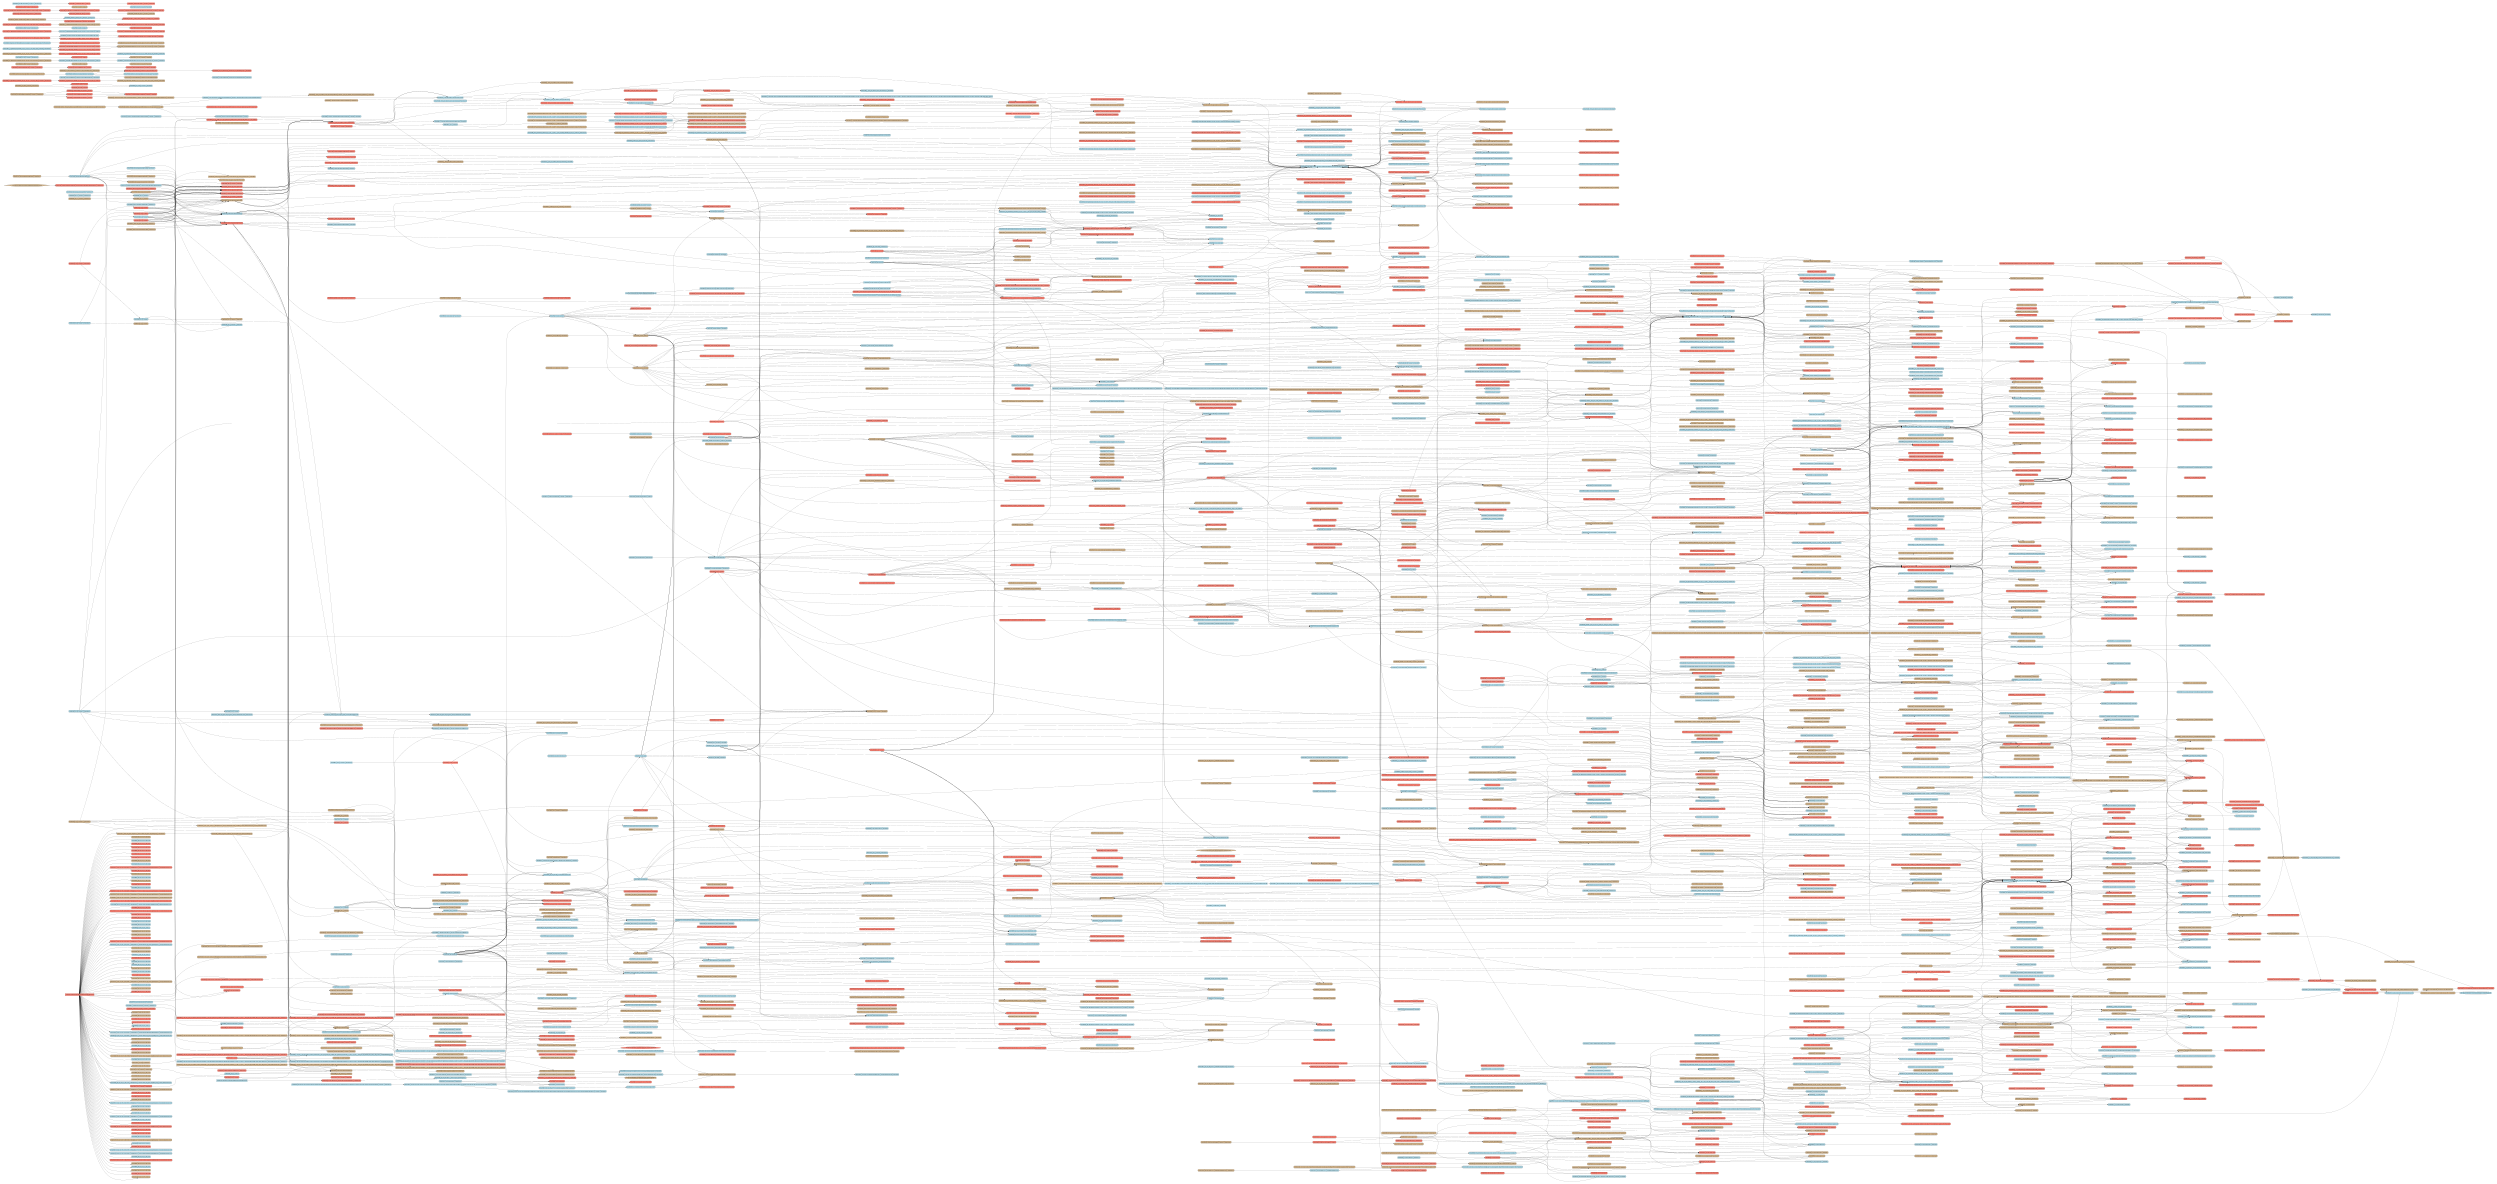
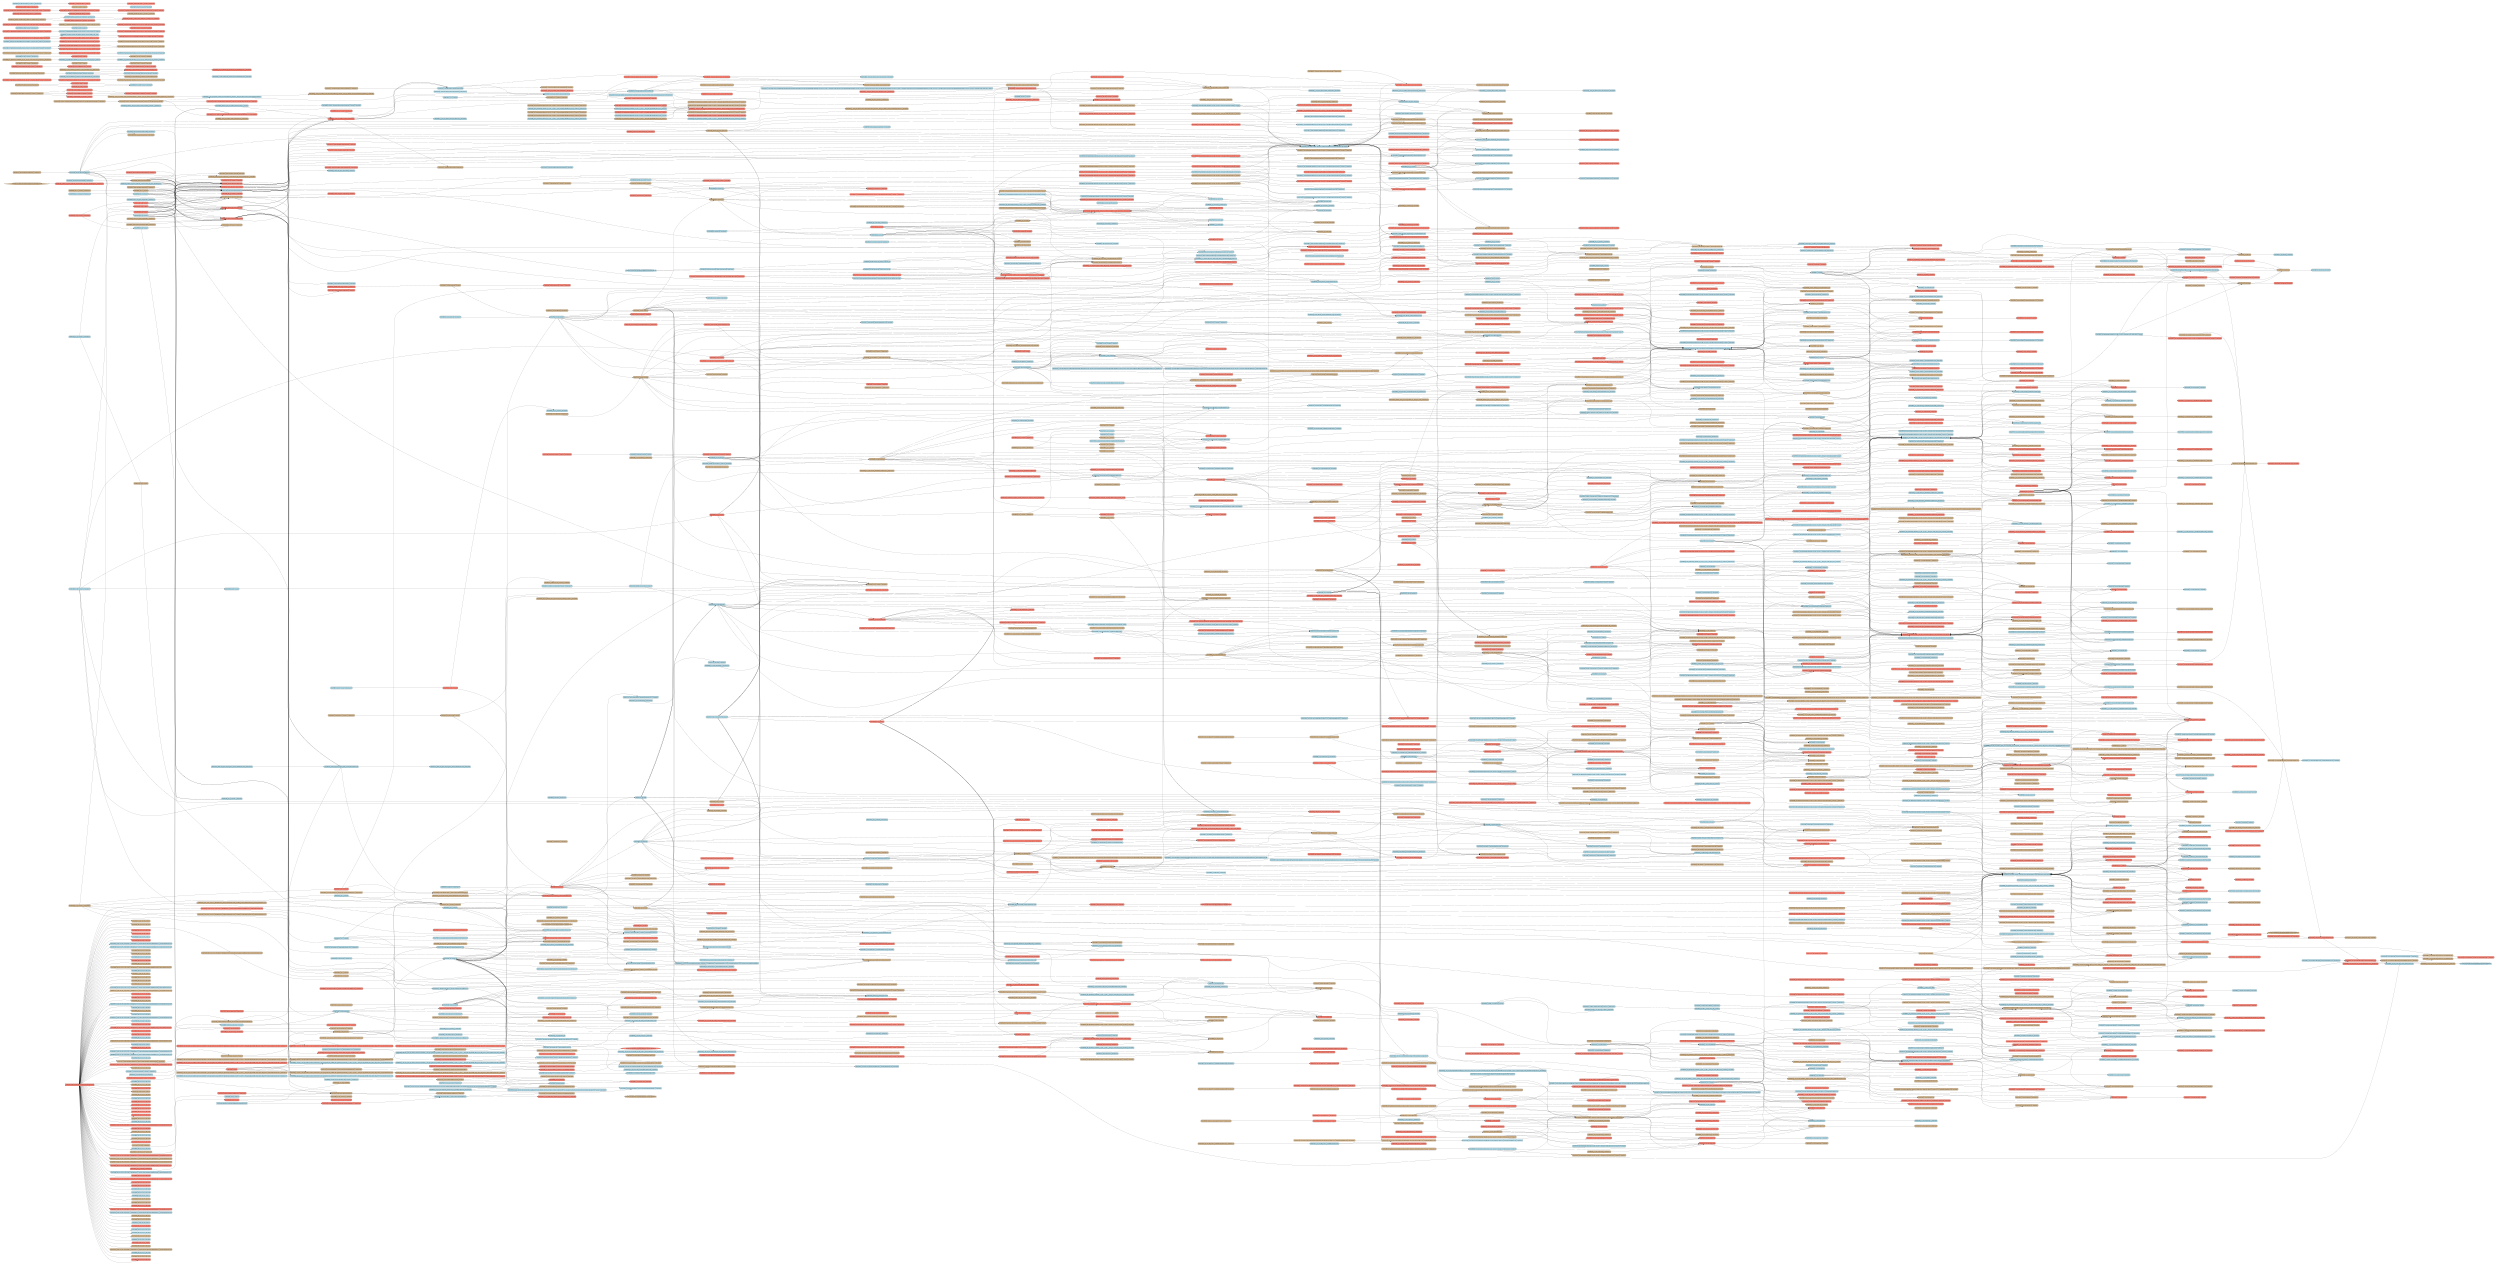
(641, 141) -> (641, 132)
none -> (1493, 155)
none -> (1216, 349)
none -> (1817, 487)
(1599, 680) -> none
(1926, 698) -> (1926, 606)
(1599, 783) -> (1599, 760)
none -> (1409, 817)
none -> (2400, 956)
none -> (1926, 1078)
(341, 1085) -> none
none -> (1493, 1113)
